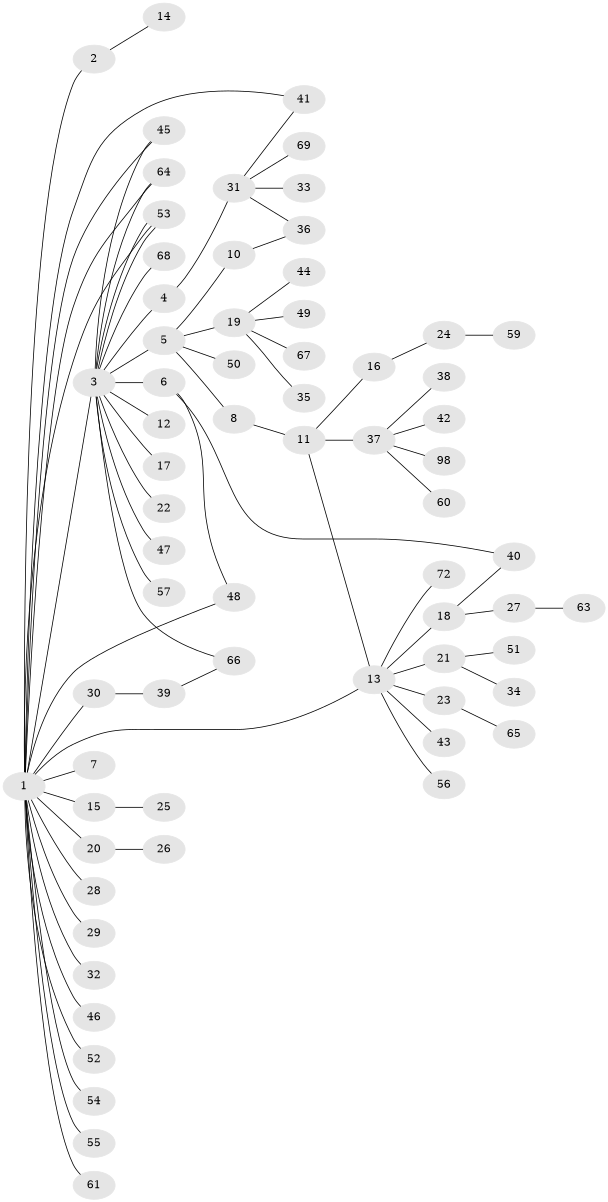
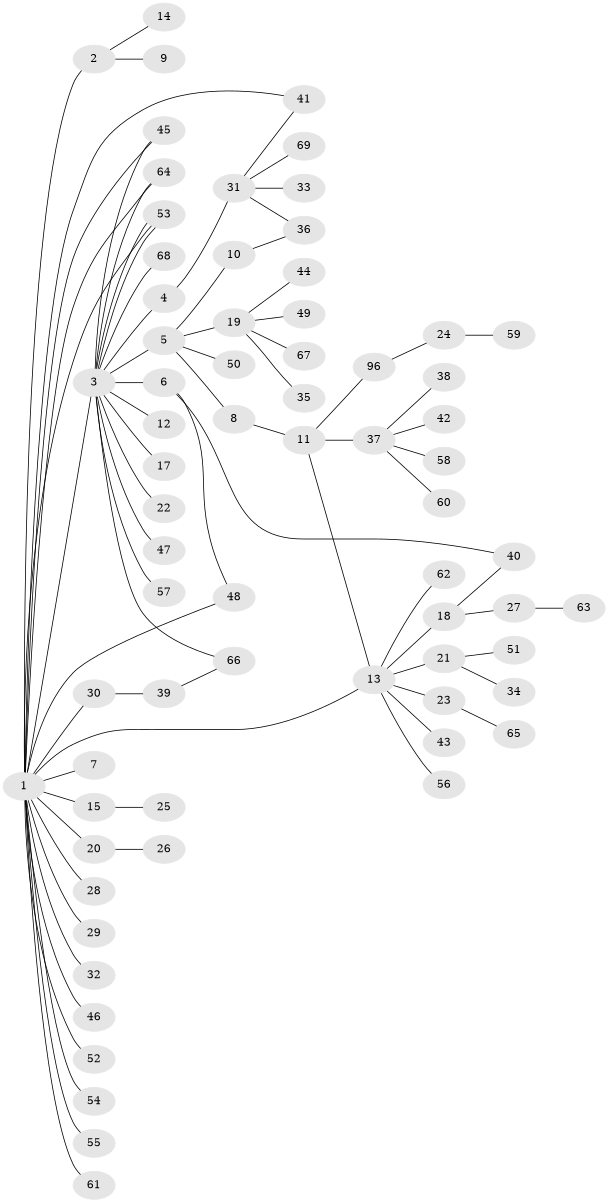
none -> (164, 59)
(374, 367) -> (374, 367)
(444, 461) -> (444, 461)
(444, 575) -> (444, 575)
